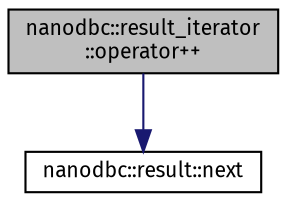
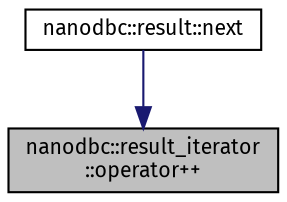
(143, 102) -> (143, 78)
